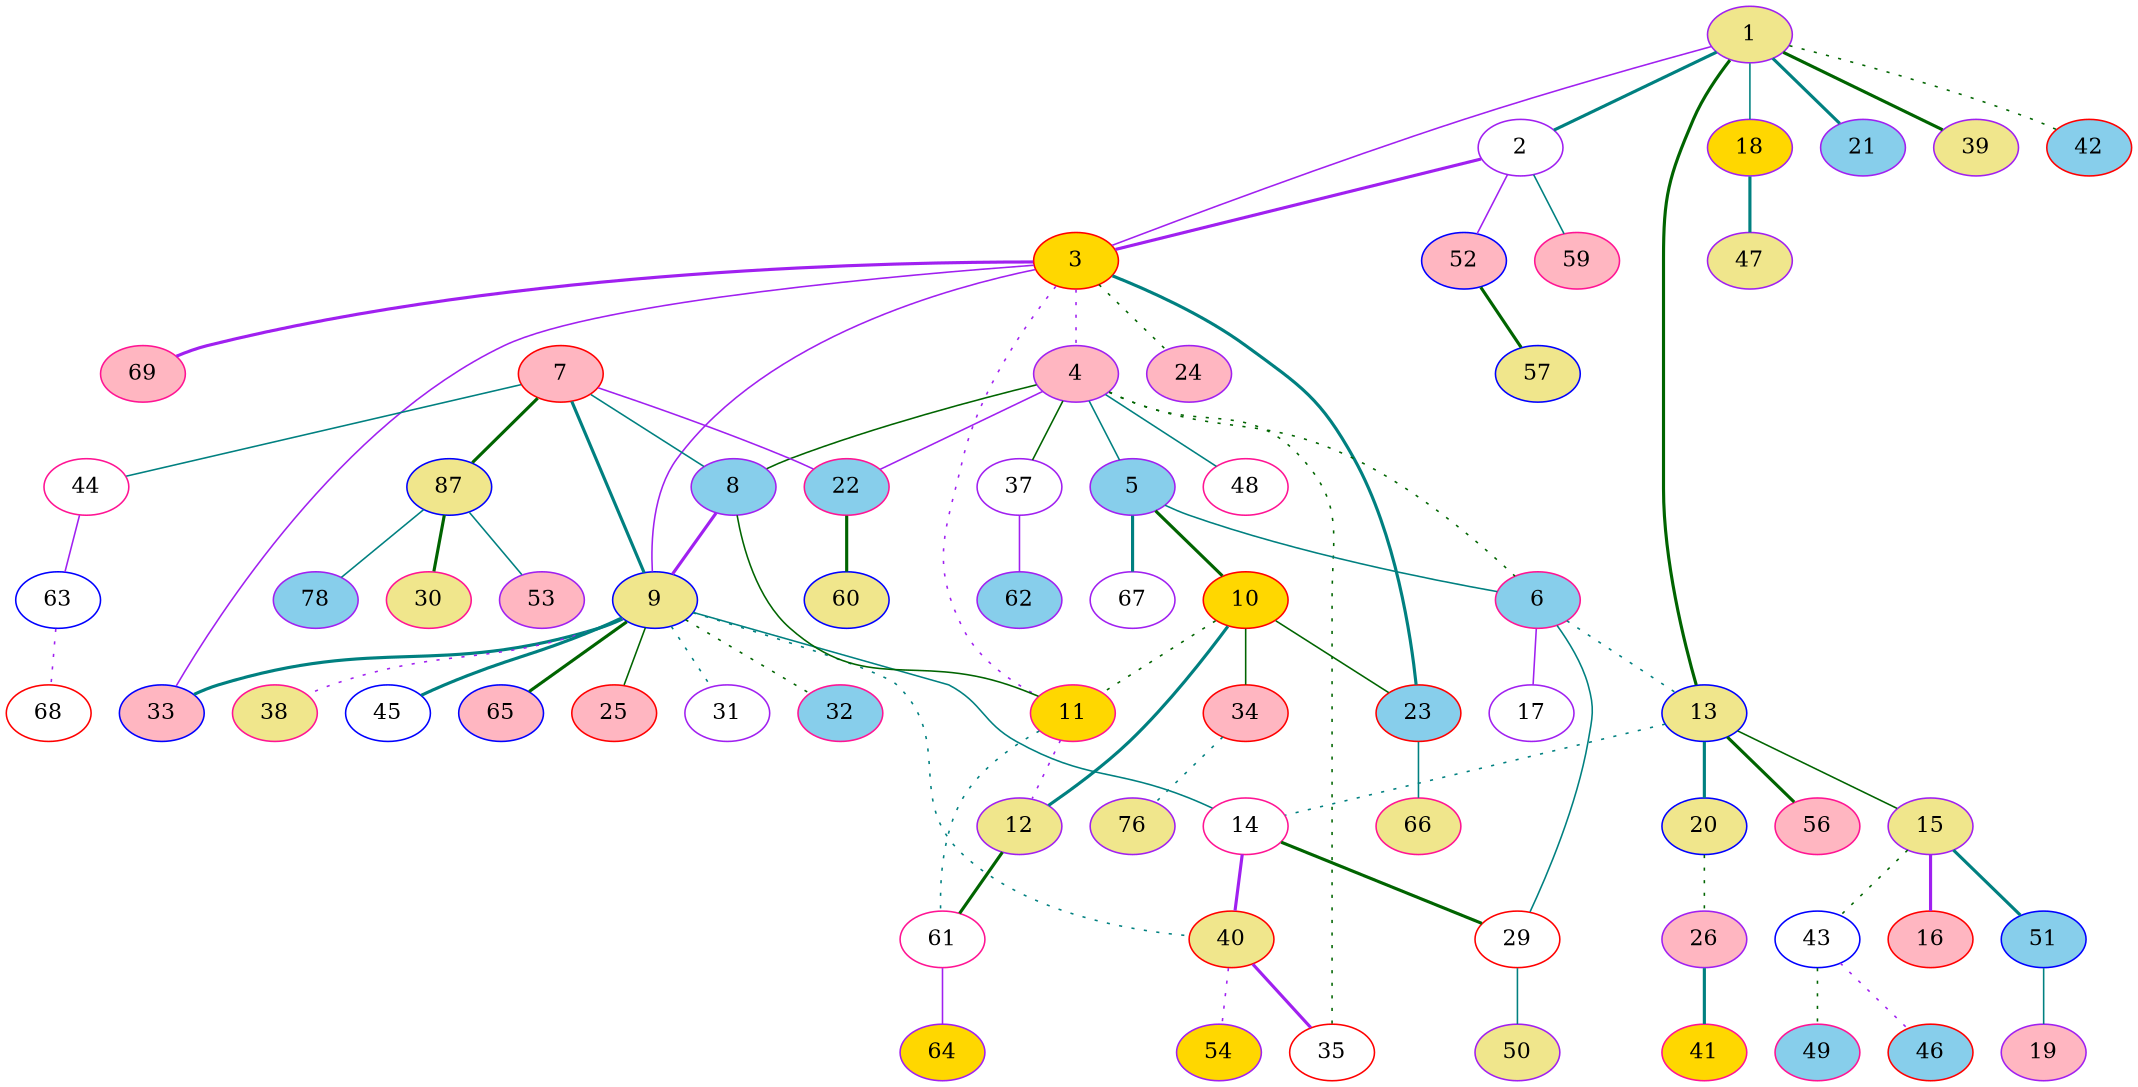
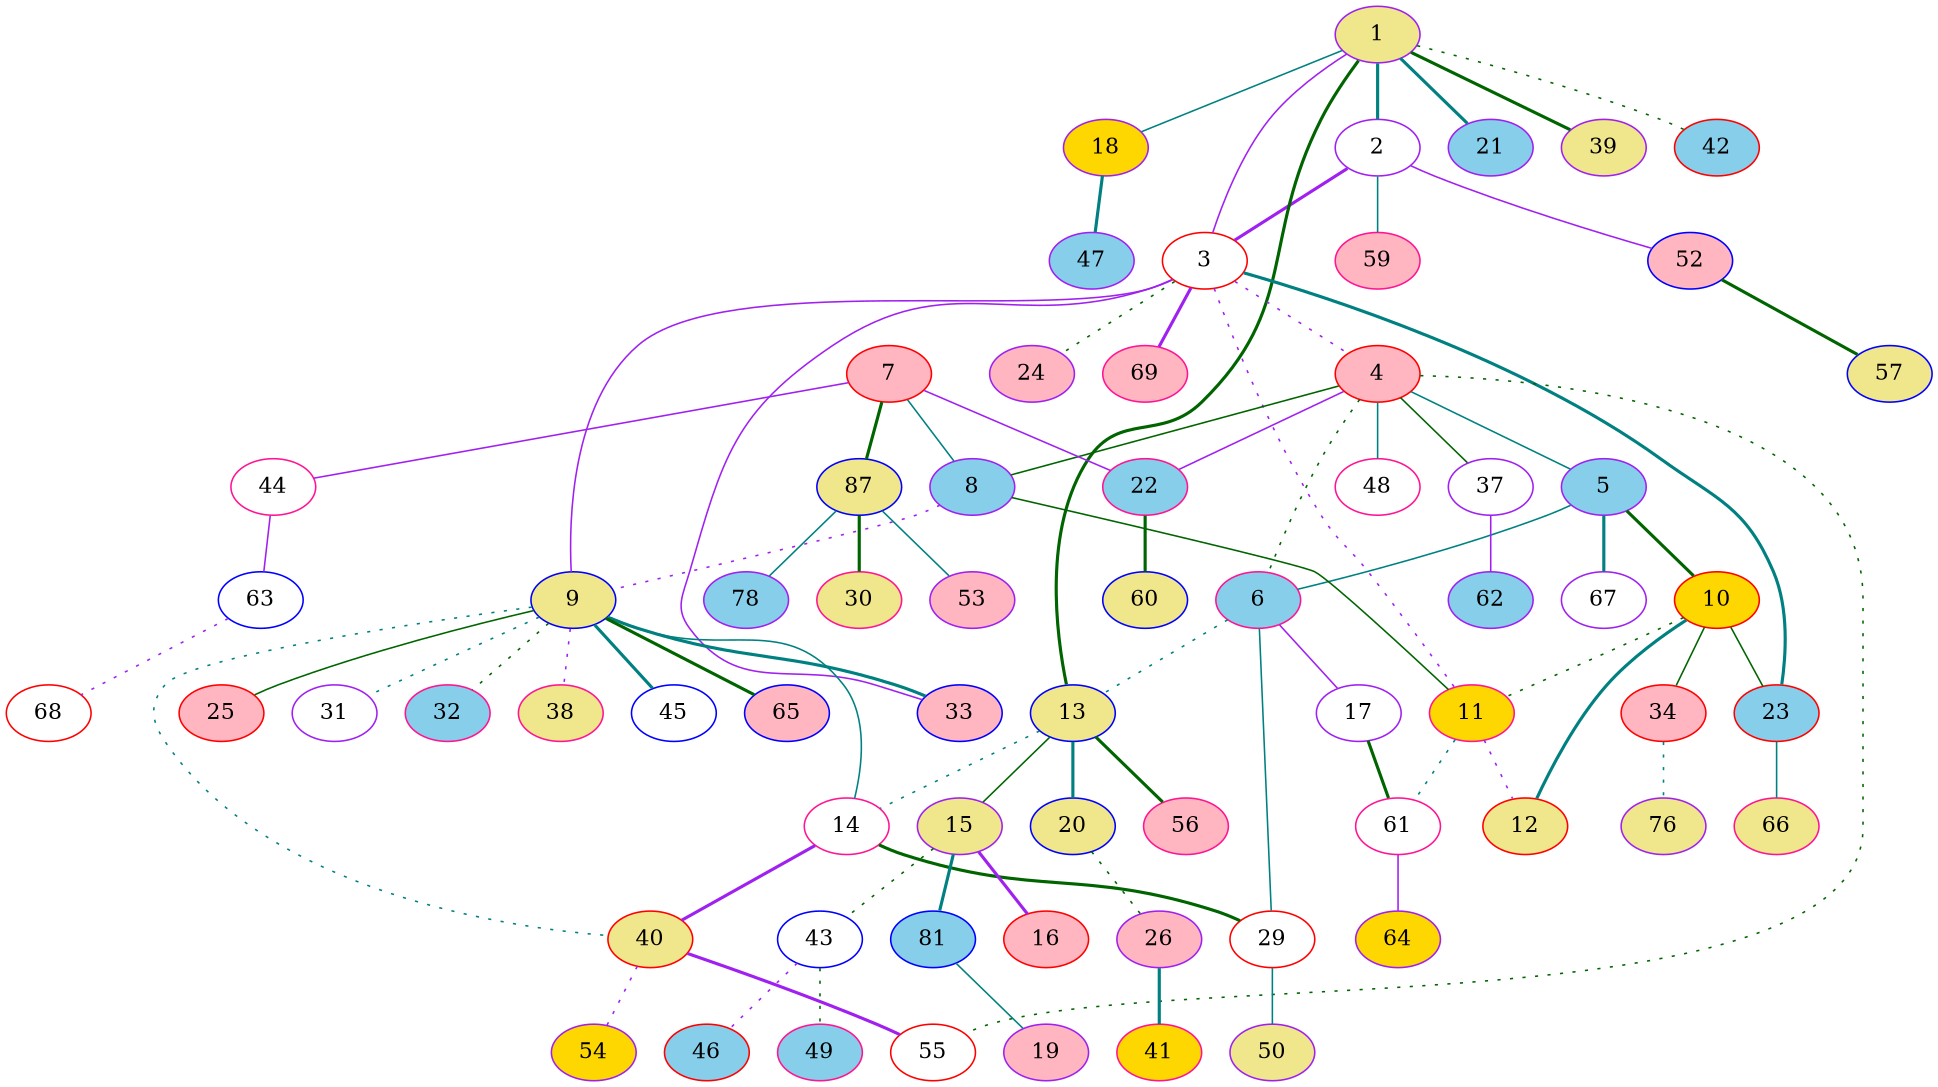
(1076, 261) -> (1205, 261)
(1750, 261) -> (1092, 261)
(1076, 374) -> (1378, 374)
(324, 430) -> (568, 433)
(608, 487) -> none
(694, 544) -> (778, 551)
(1019, 826) -> (1525, 826)
(981, 883) -> (1378, 769)
(2044, 939) -> (933, 939)
(1332, 1052) -> (933, 1052)
